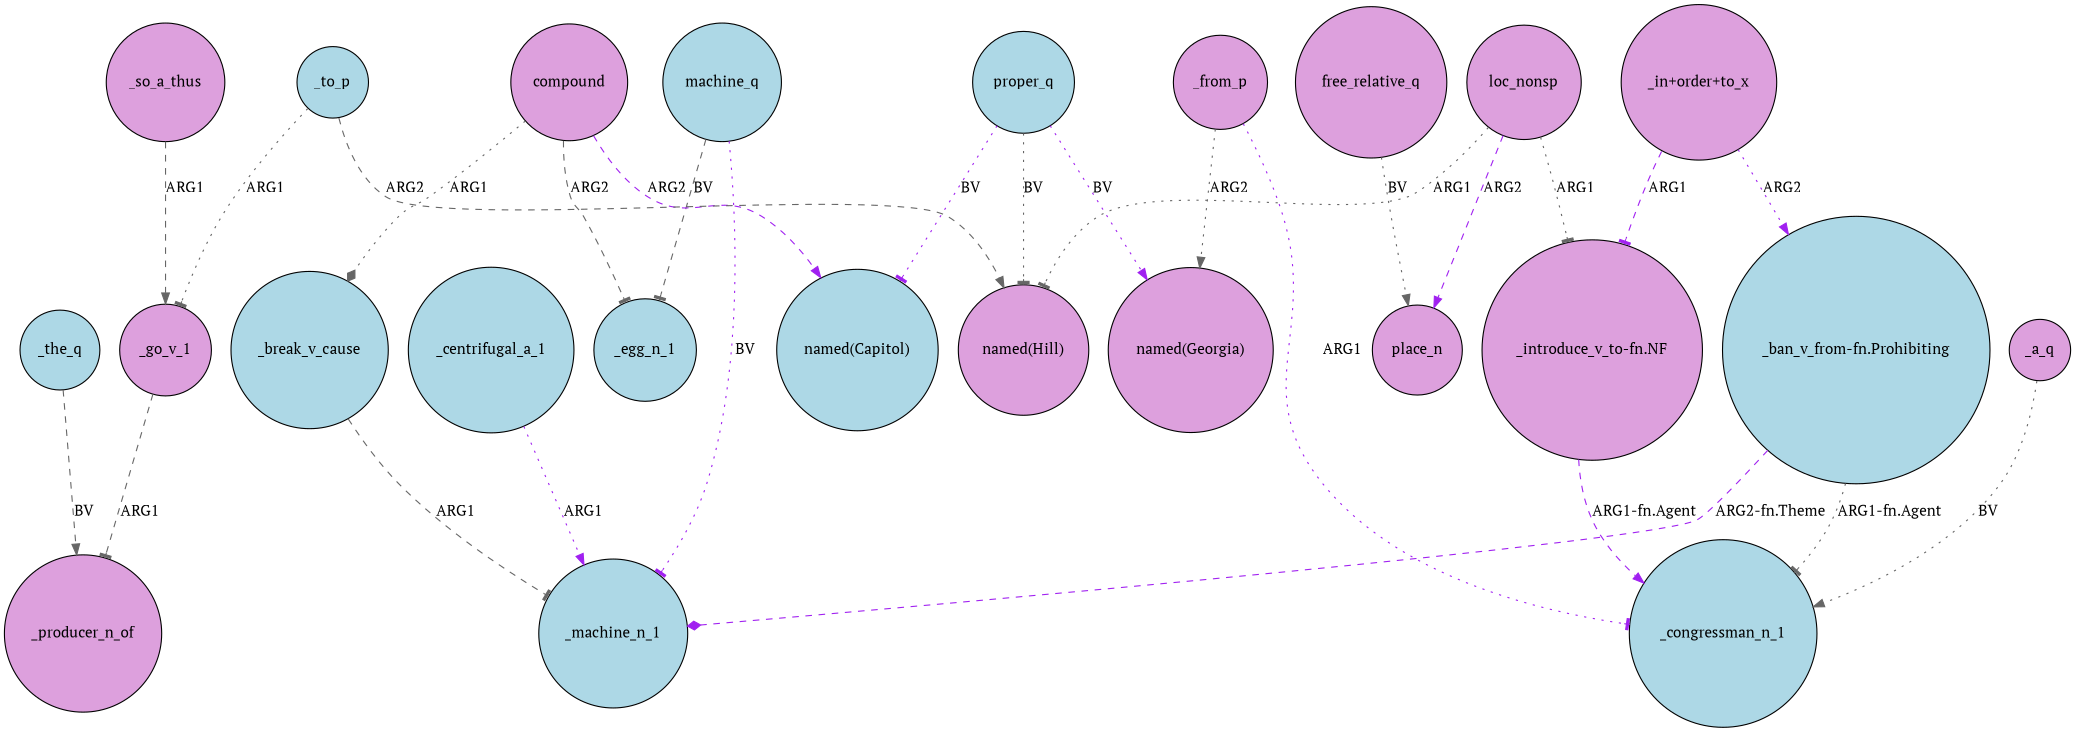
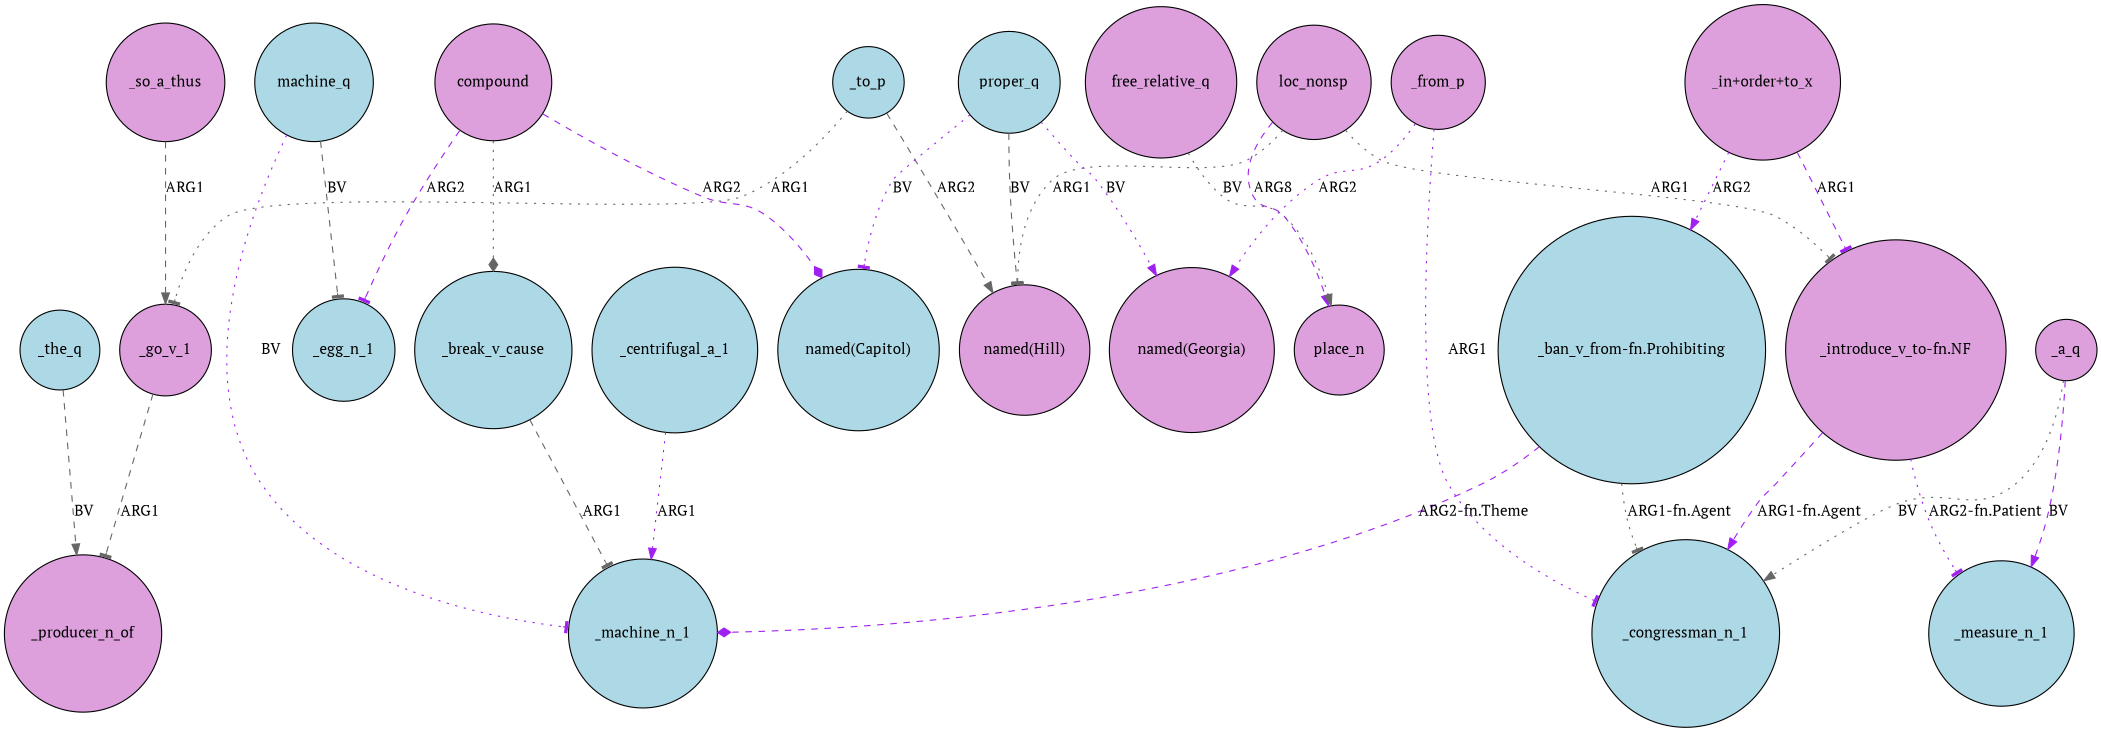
(1503, 188) -> (1273, 188)
(1208, 193) -> (1317, 181)
(654, 200) -> (683, 188)
(1024, 206) -> (1011, 207)
(586, 221) -> (408, 211)
none -> (2001, 633)
